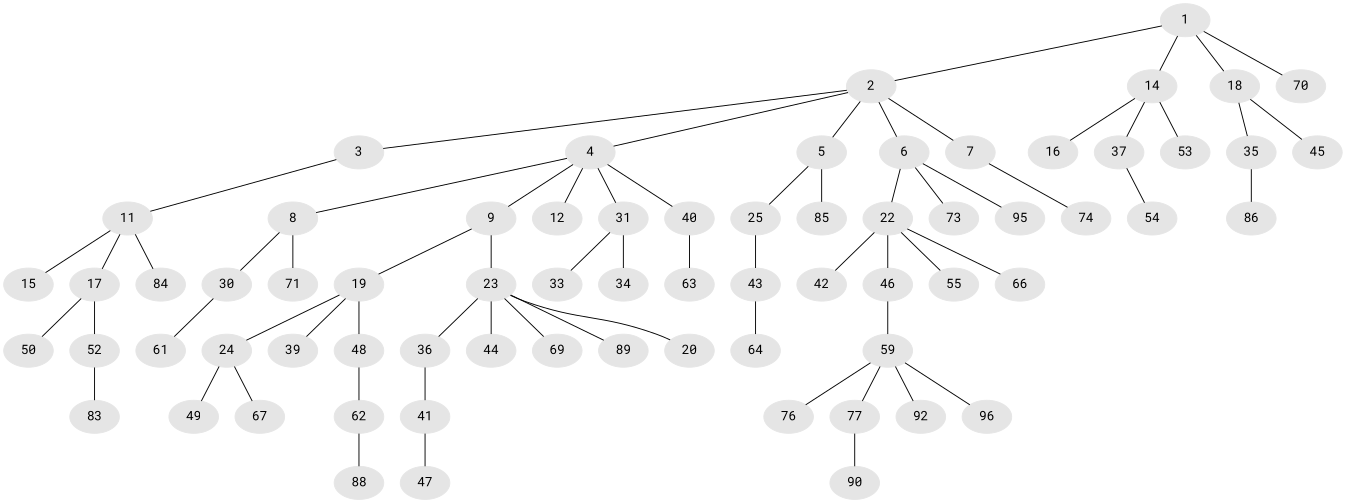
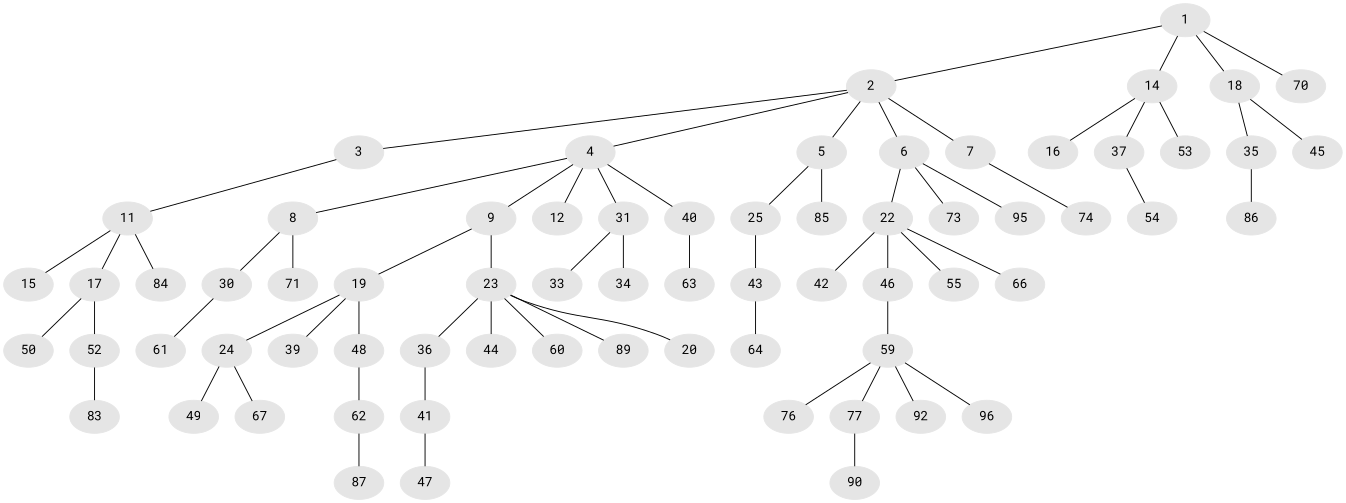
(557, 351) -> (557, 351)
(359, 483) -> (359, 483)
